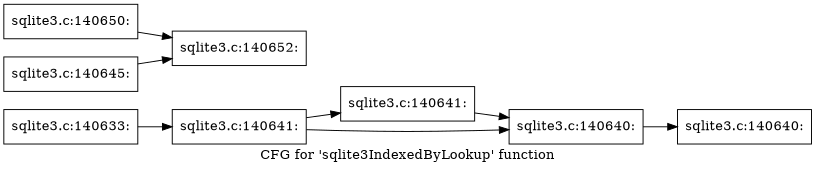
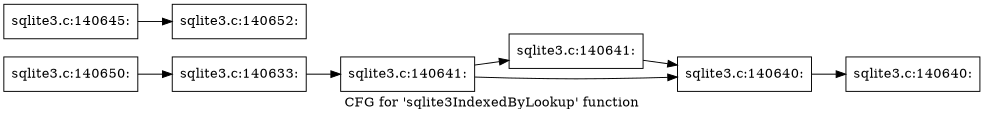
(150, 34) -> (150, 74)
